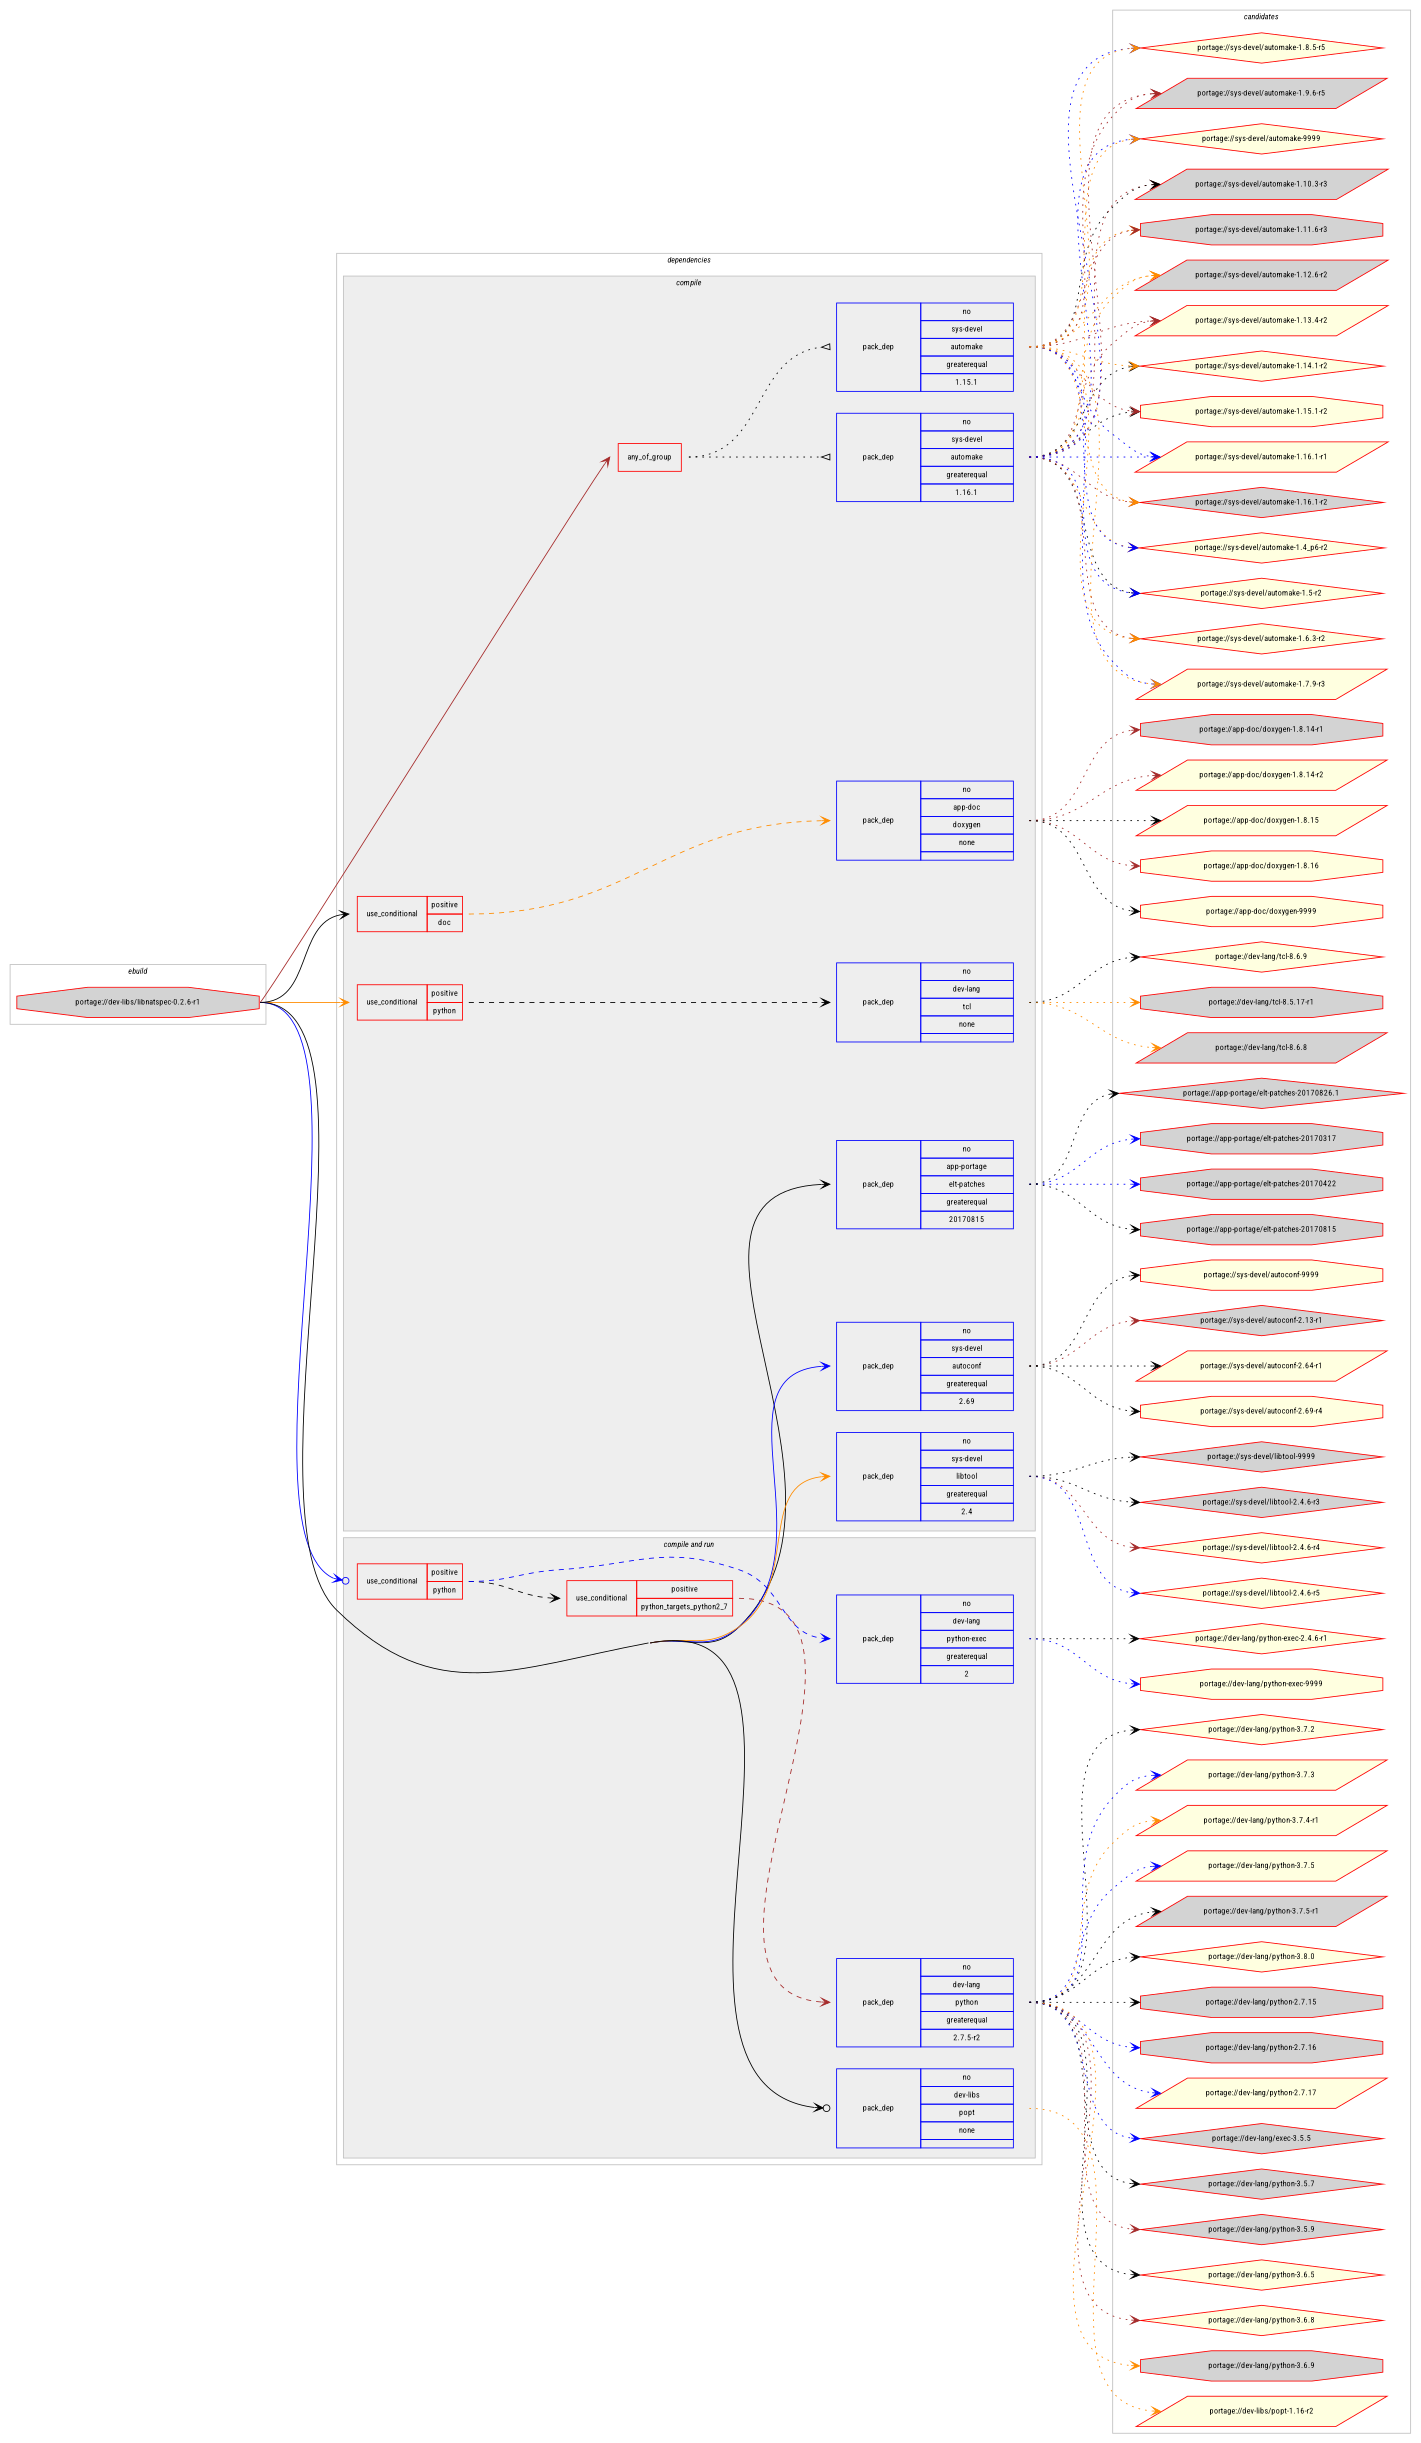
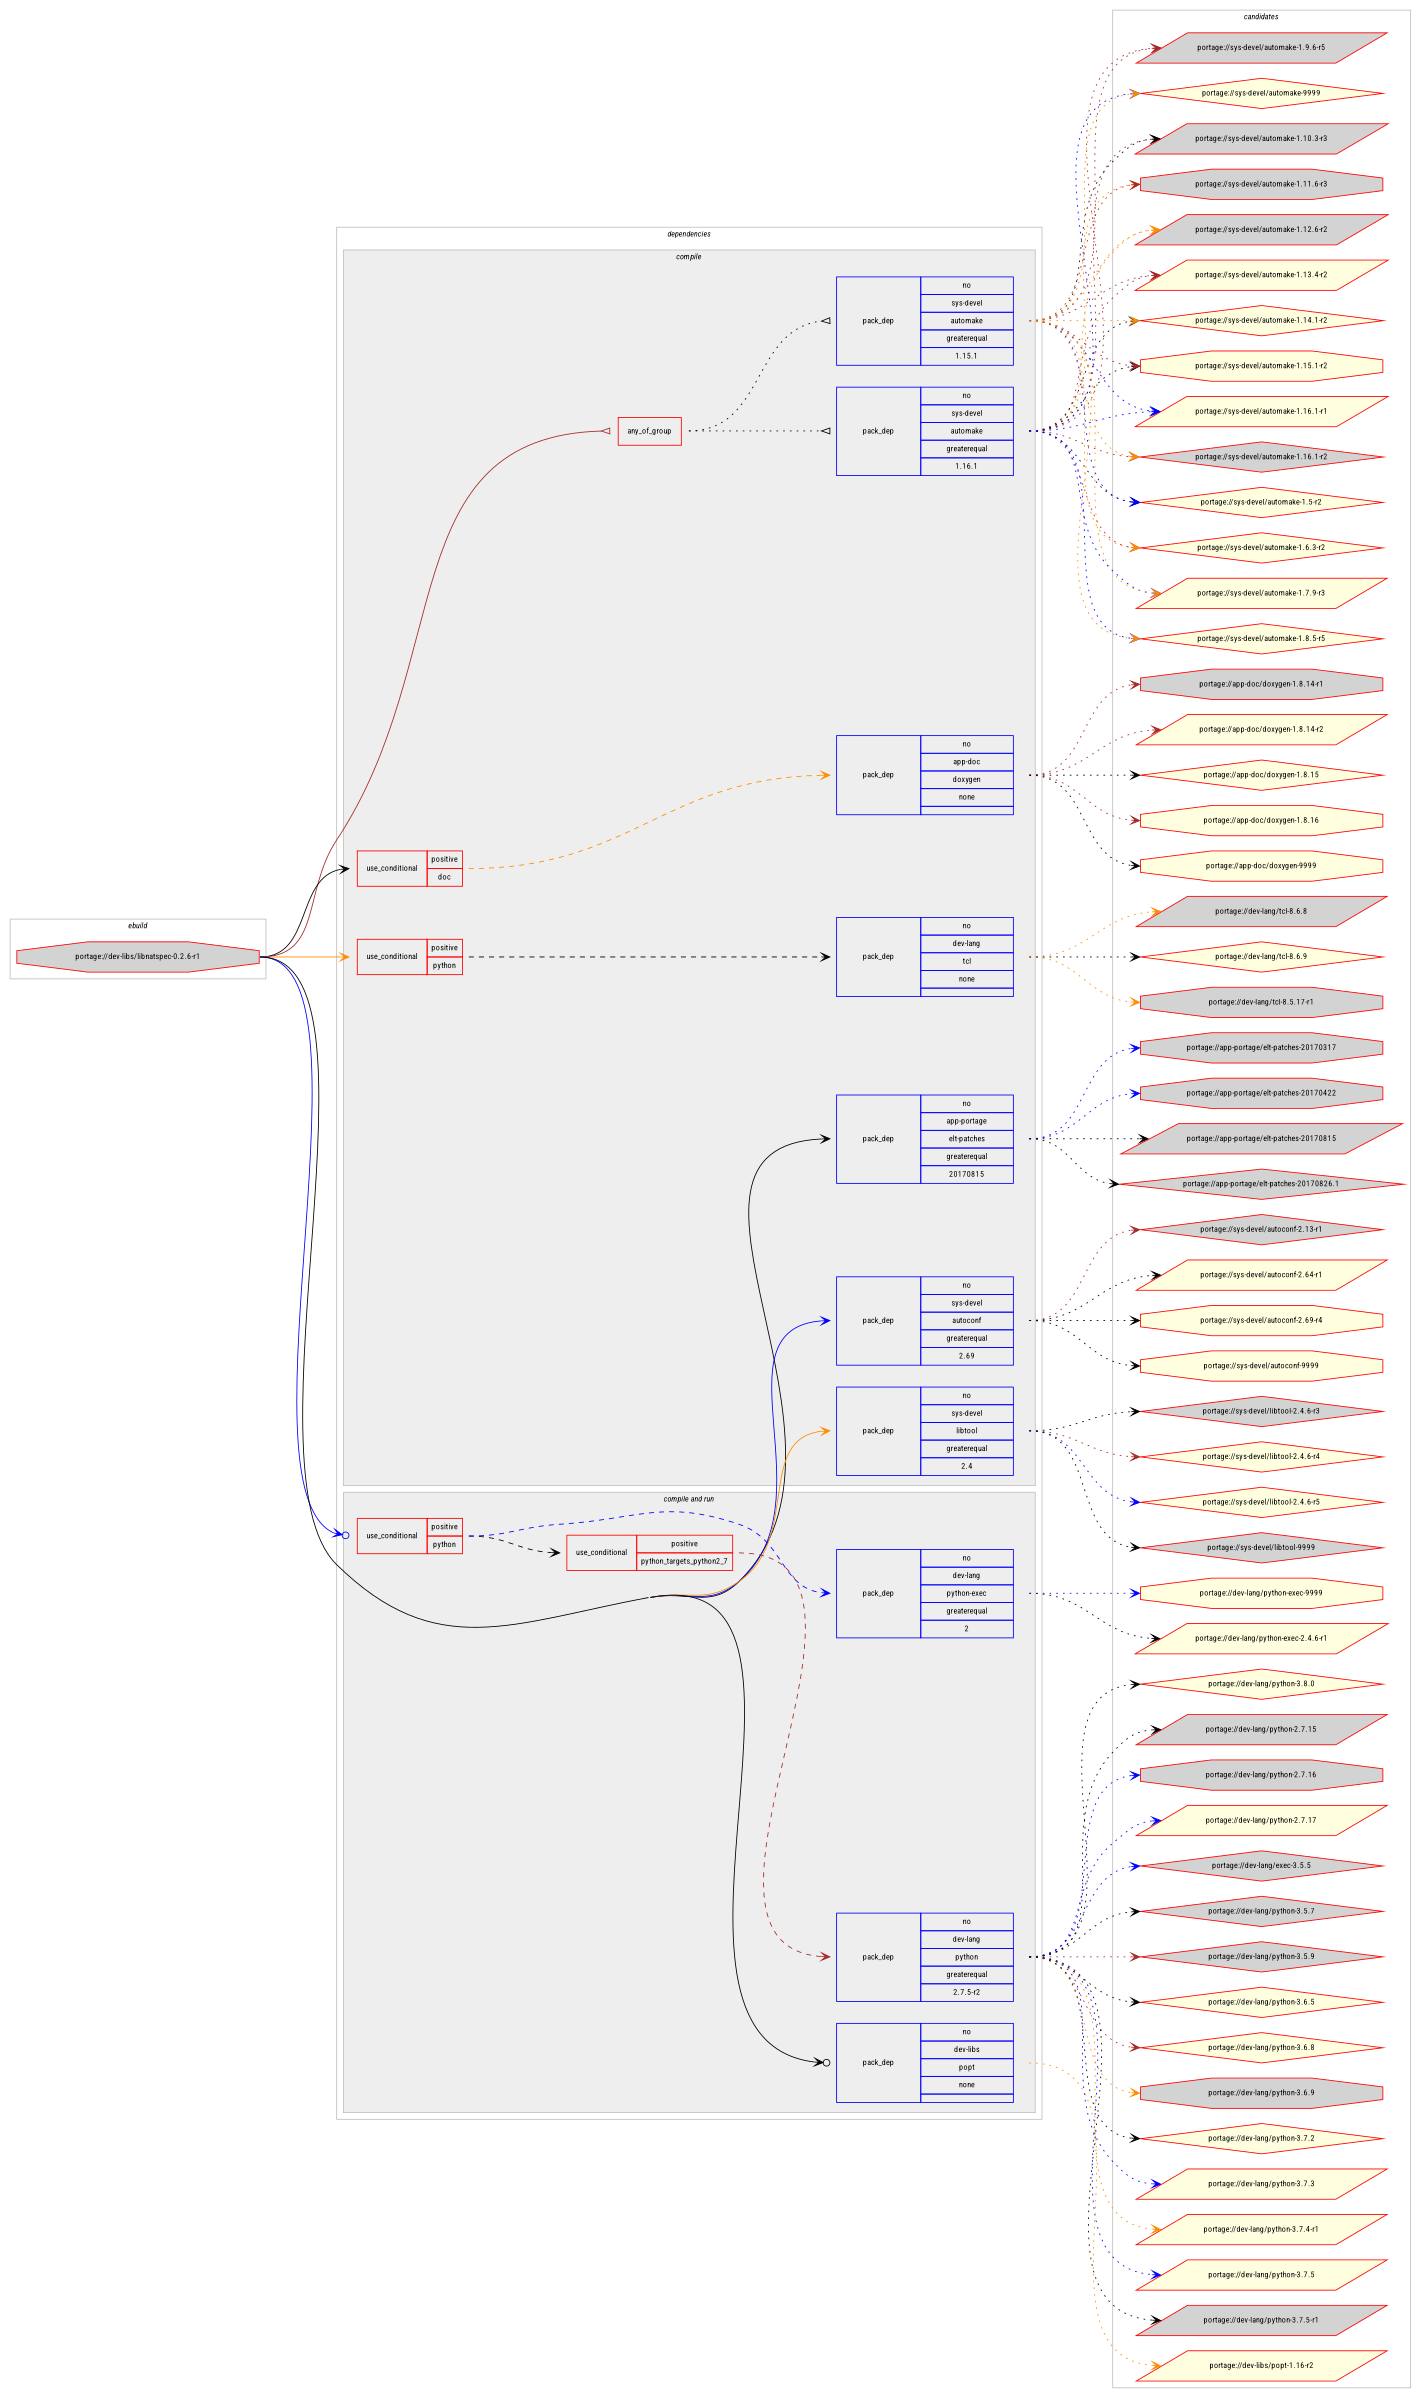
(1262, 548) -> none
(433, 733) -> (408, 669)
(1262, 821) -> (1262, 775)
(1262, 1230) -> (1262, 1139)
(1262, 1639) -> (1262, 1639)
(1262, 2002) -> (1262, 1730)
